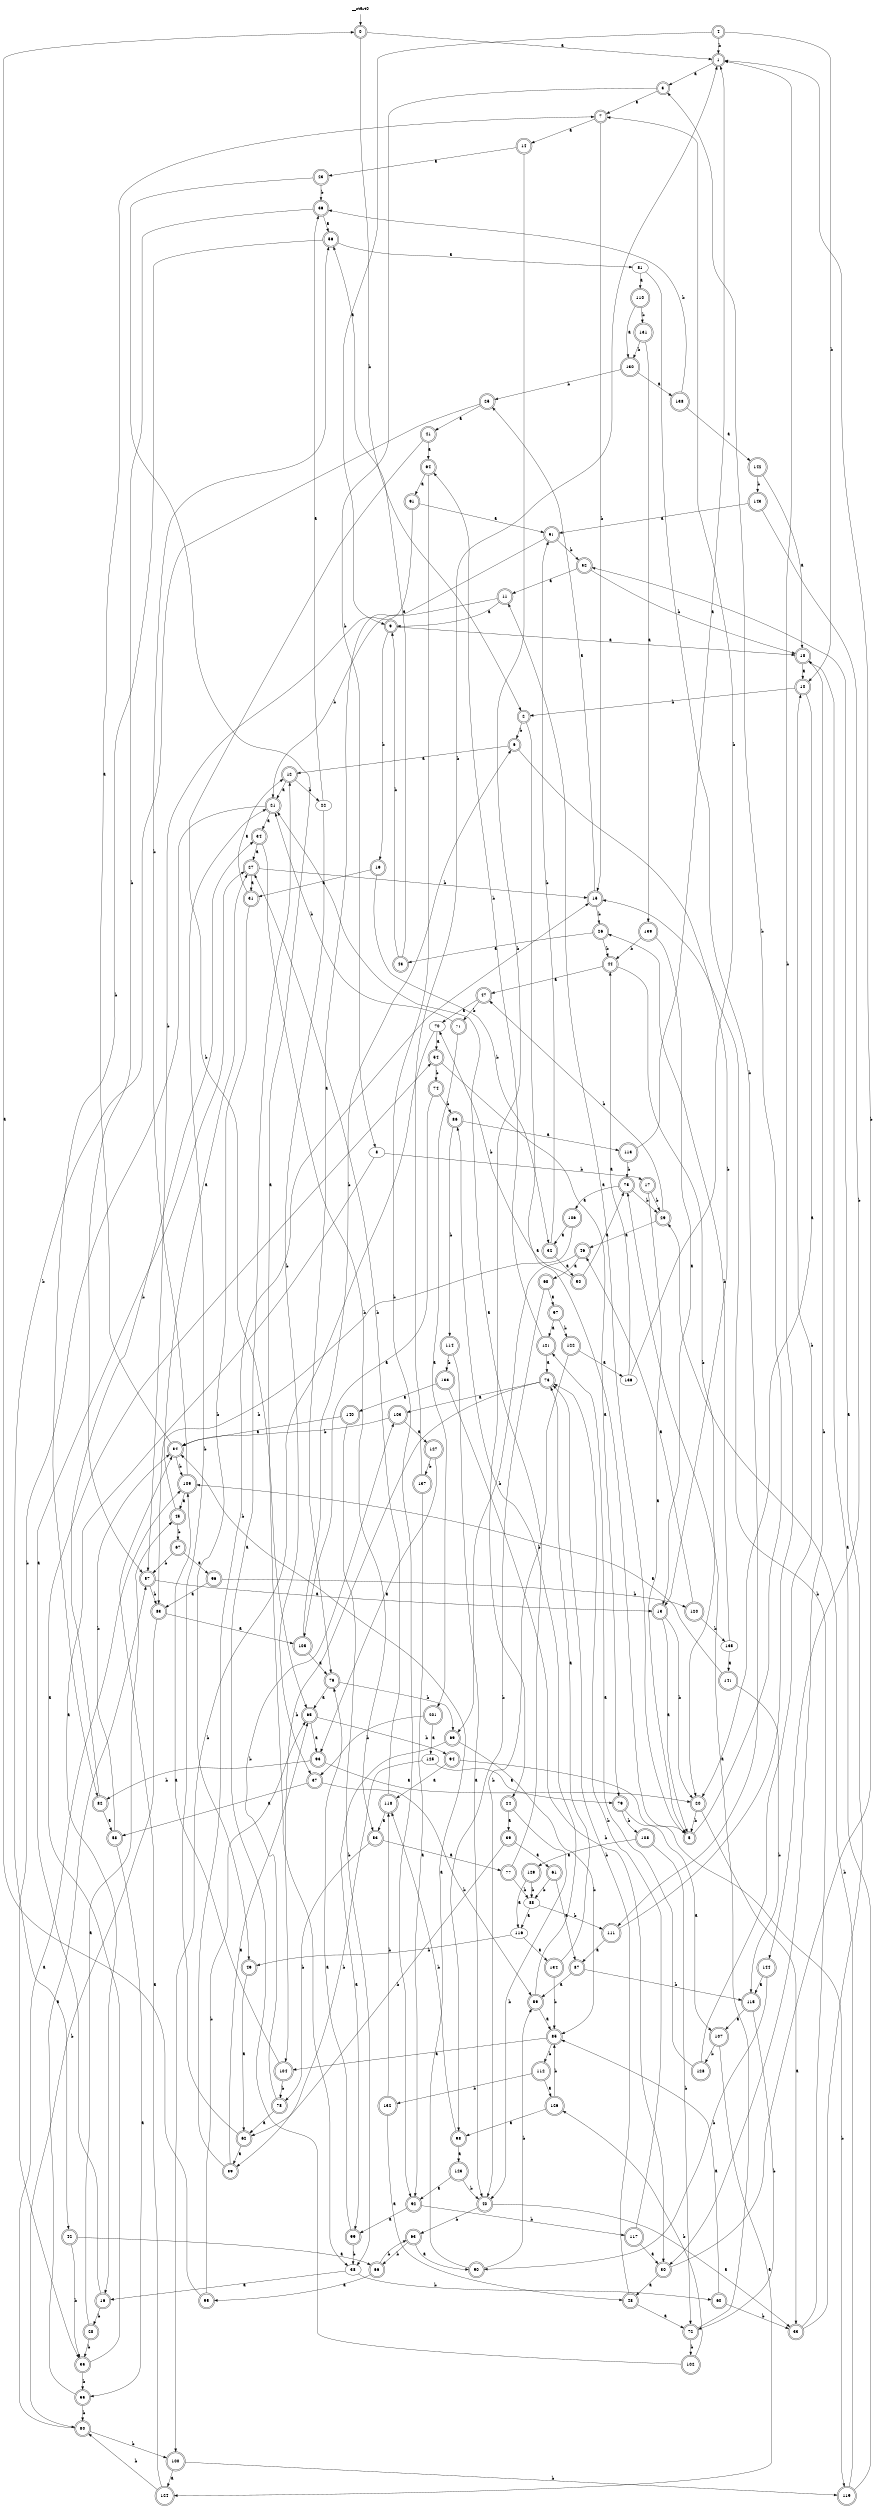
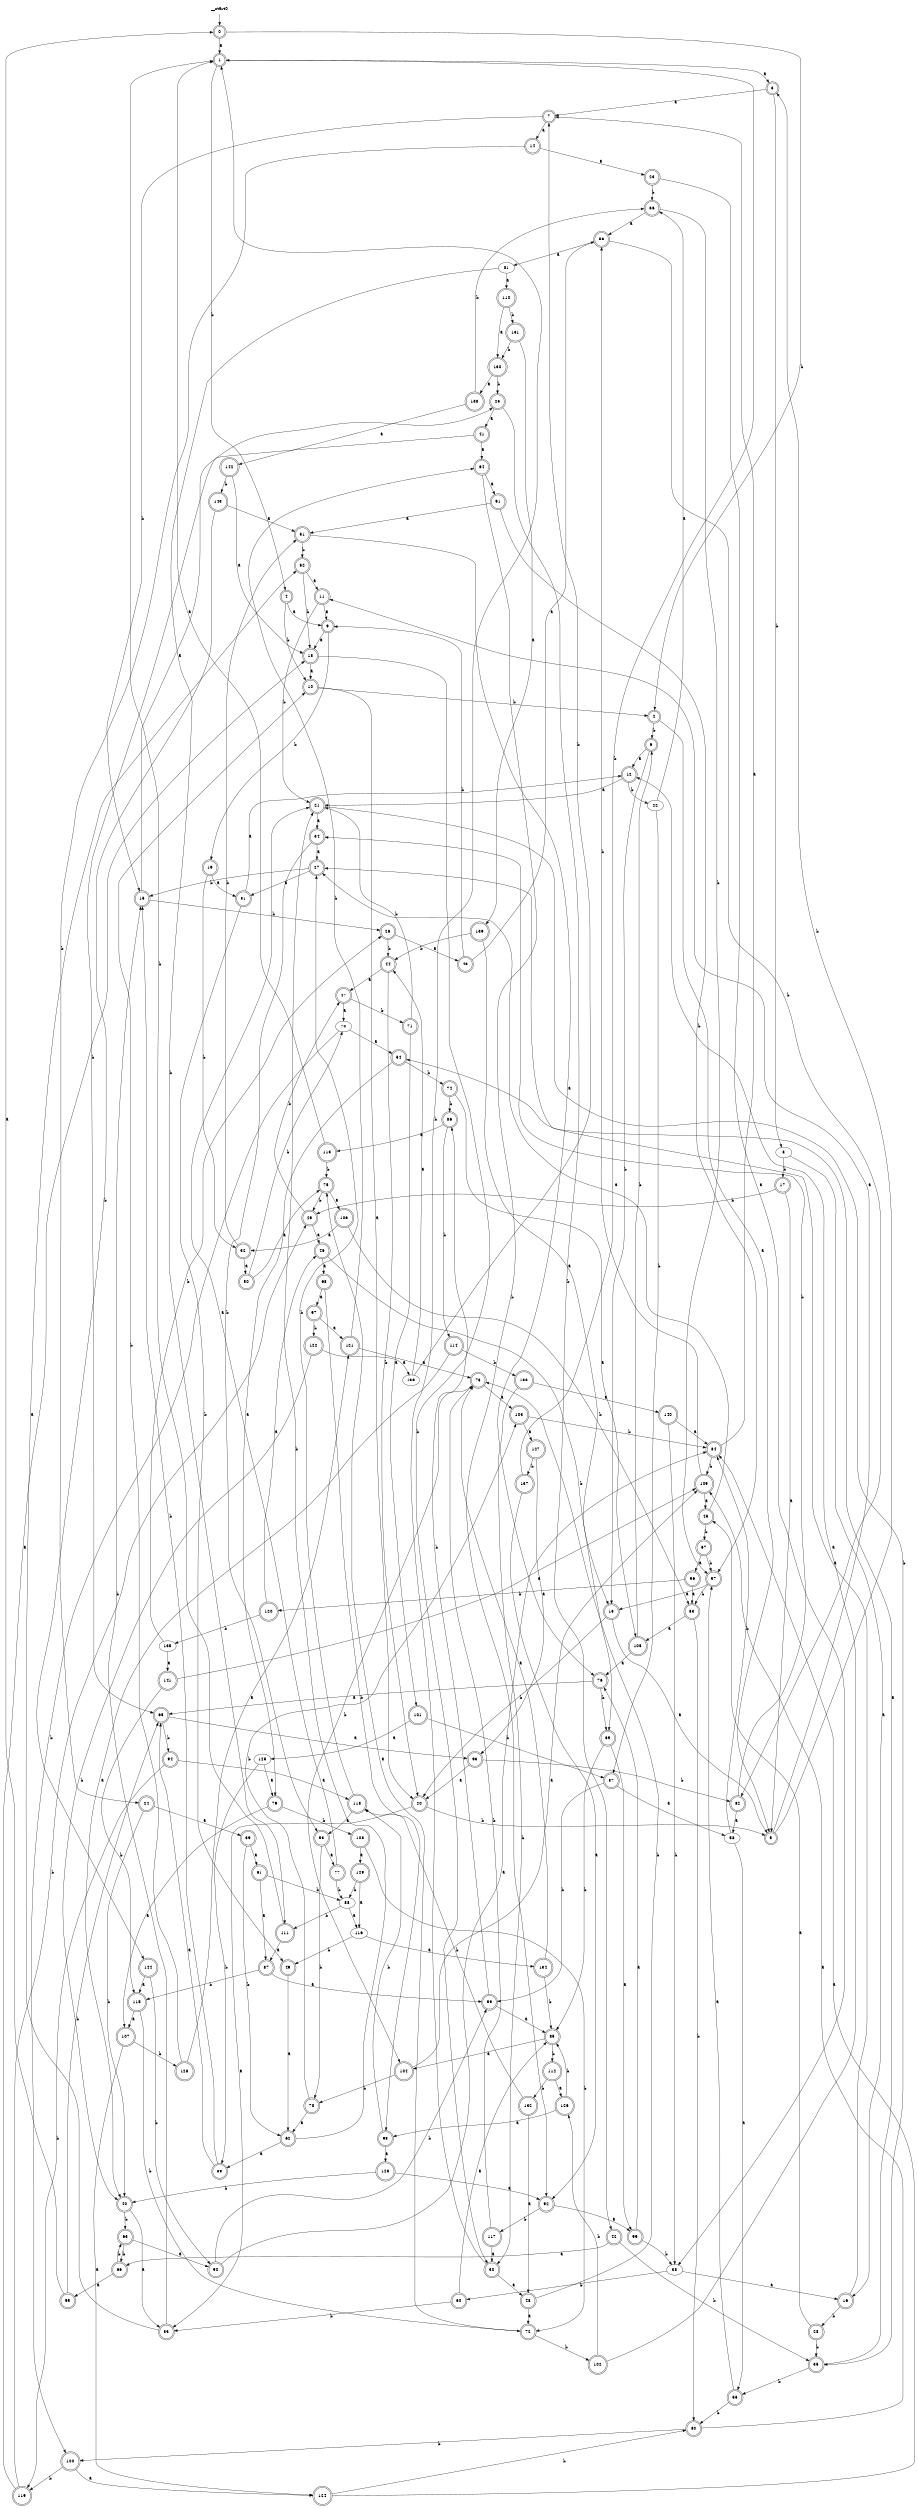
(718, 44) -> (211, 336)
(433, 1715) -> (418, 1715)
(115, 1838) -> (732, 1838)
